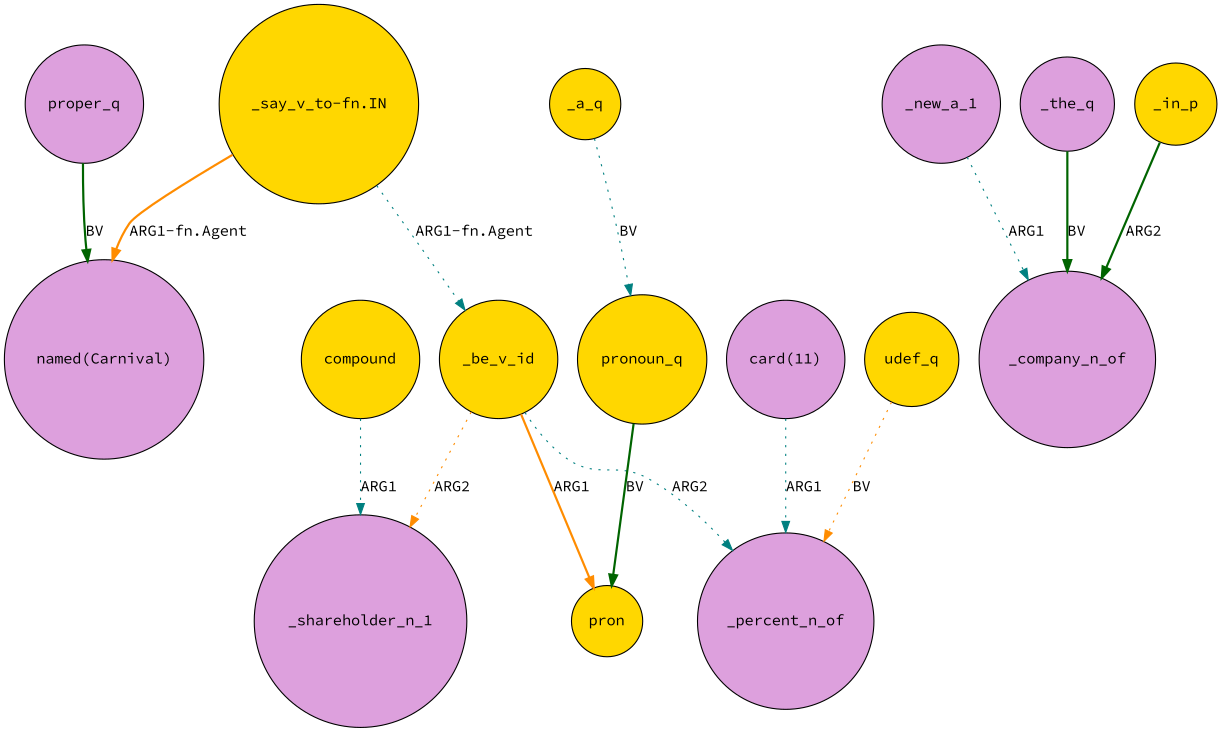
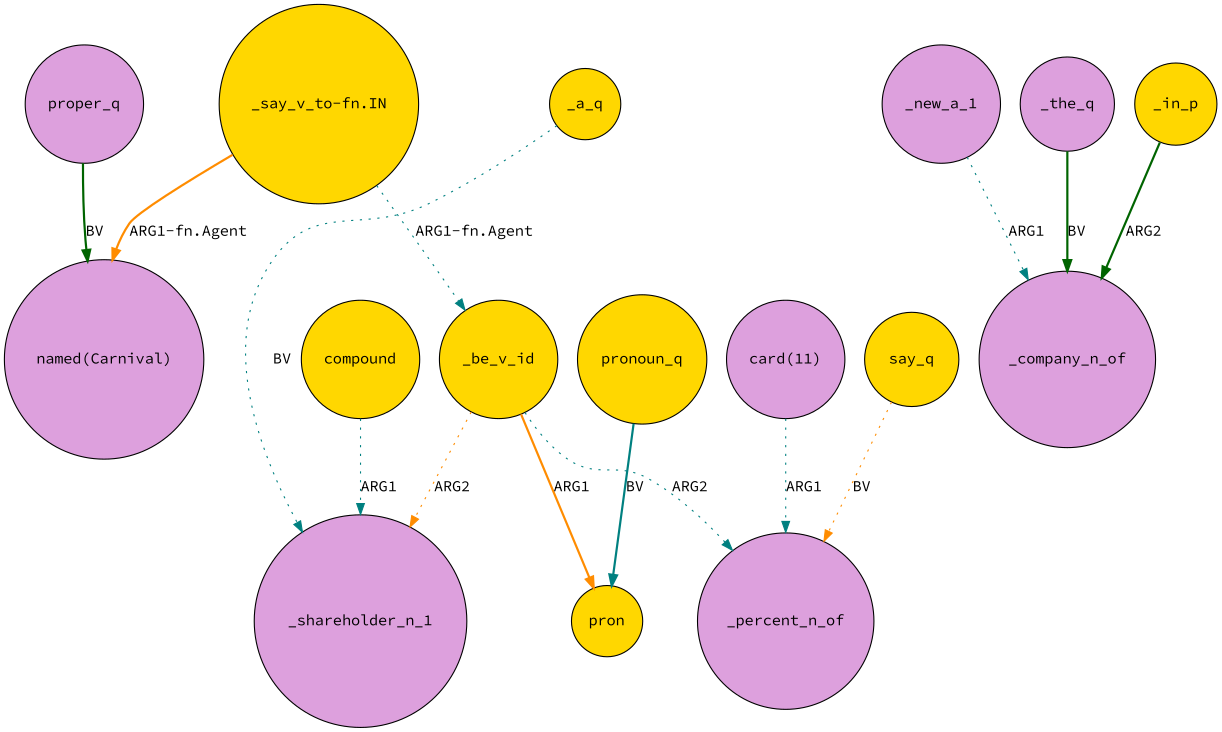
(613, 211) -> (287, 243)
(912, 359) -> (912, 359)
(623, 499) -> (623, 499)
